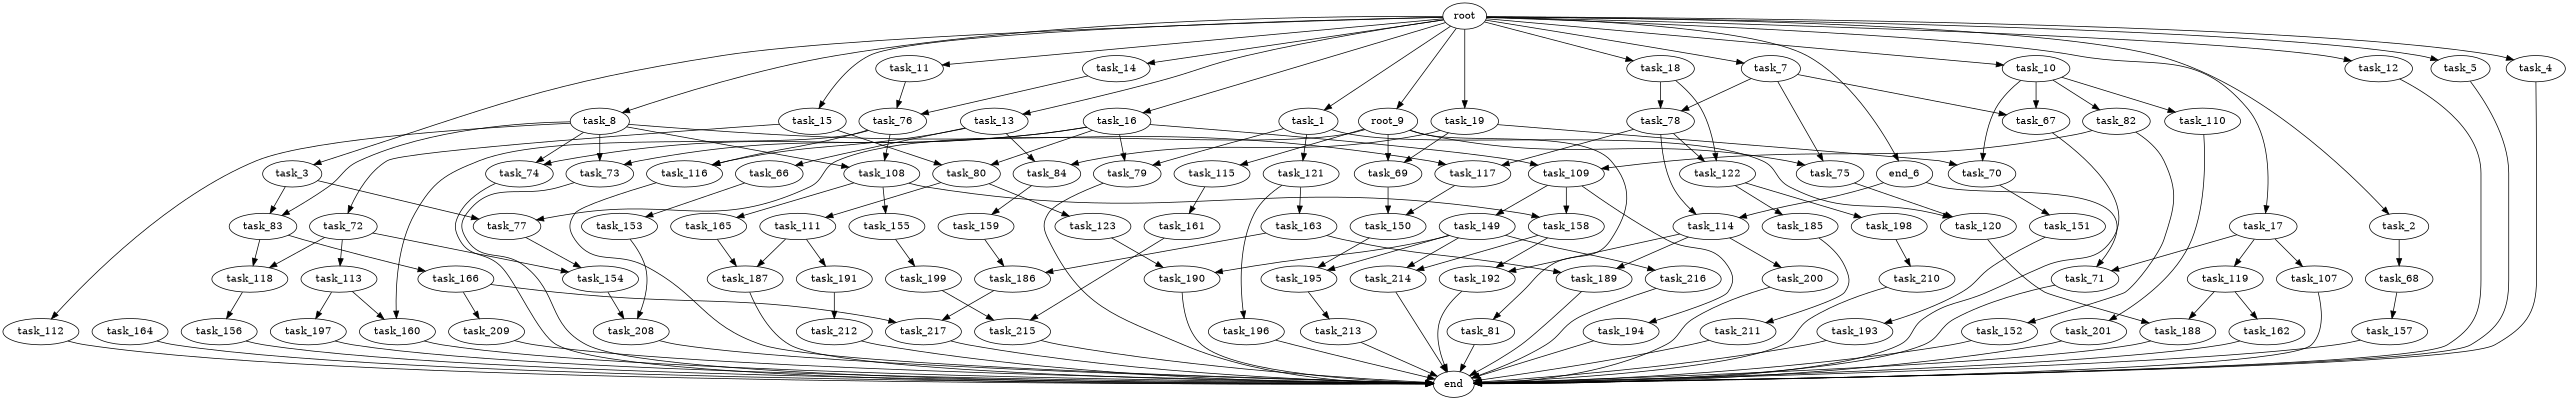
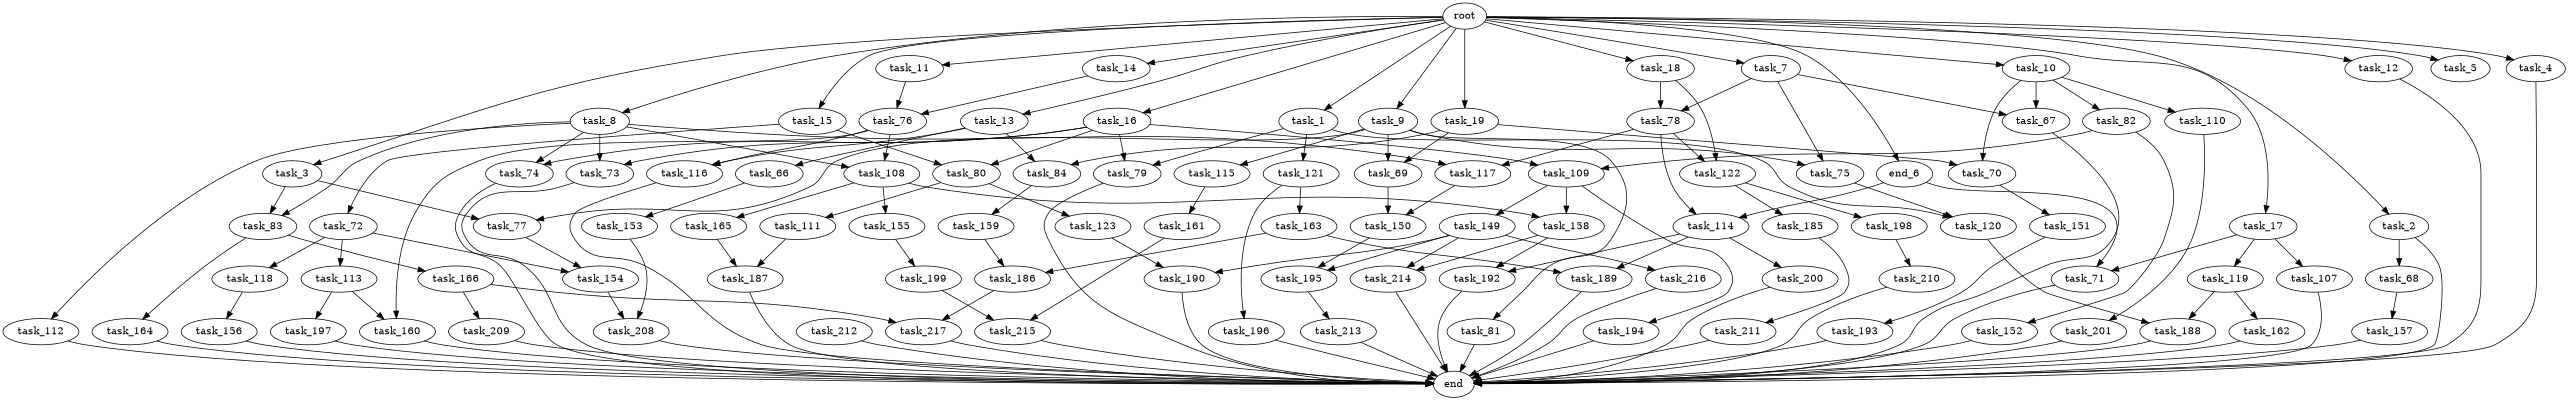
(1388, 121) -> (1388, 121)
(257, 249) -> (195, 274)
(834, 279) -> none
(2121, 370) -> (2018, 376)
